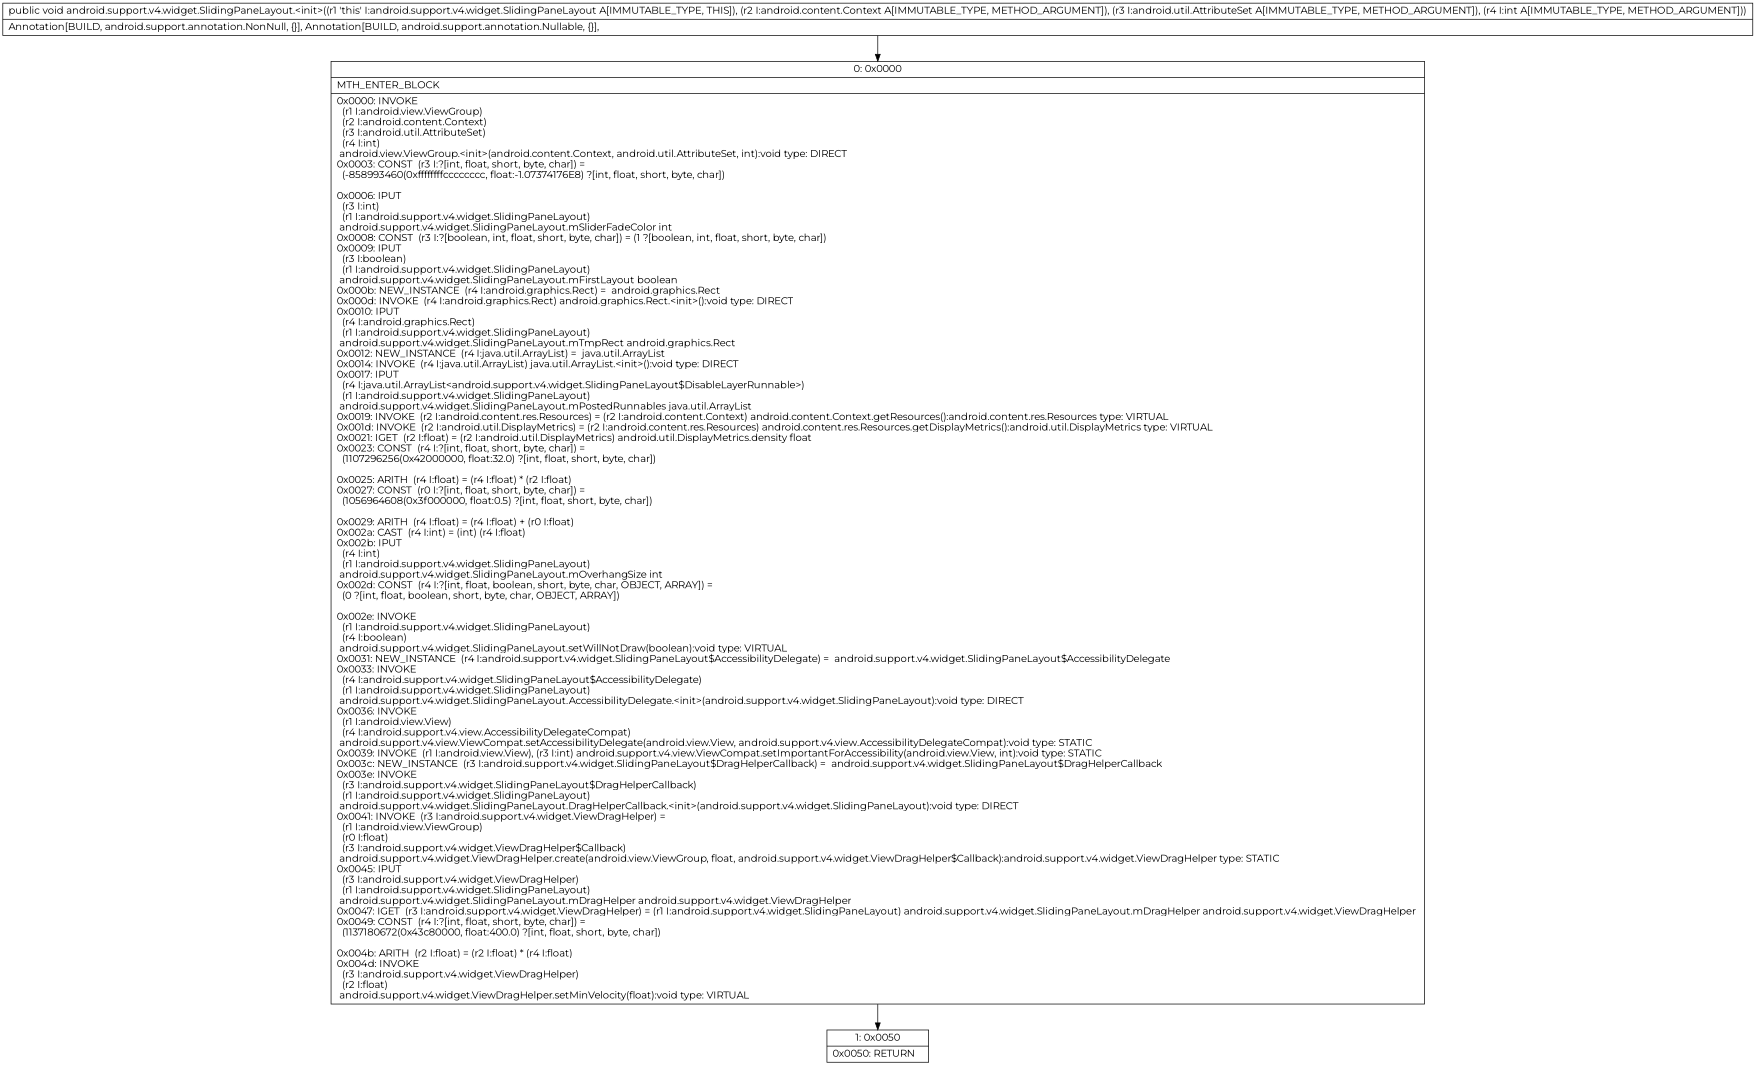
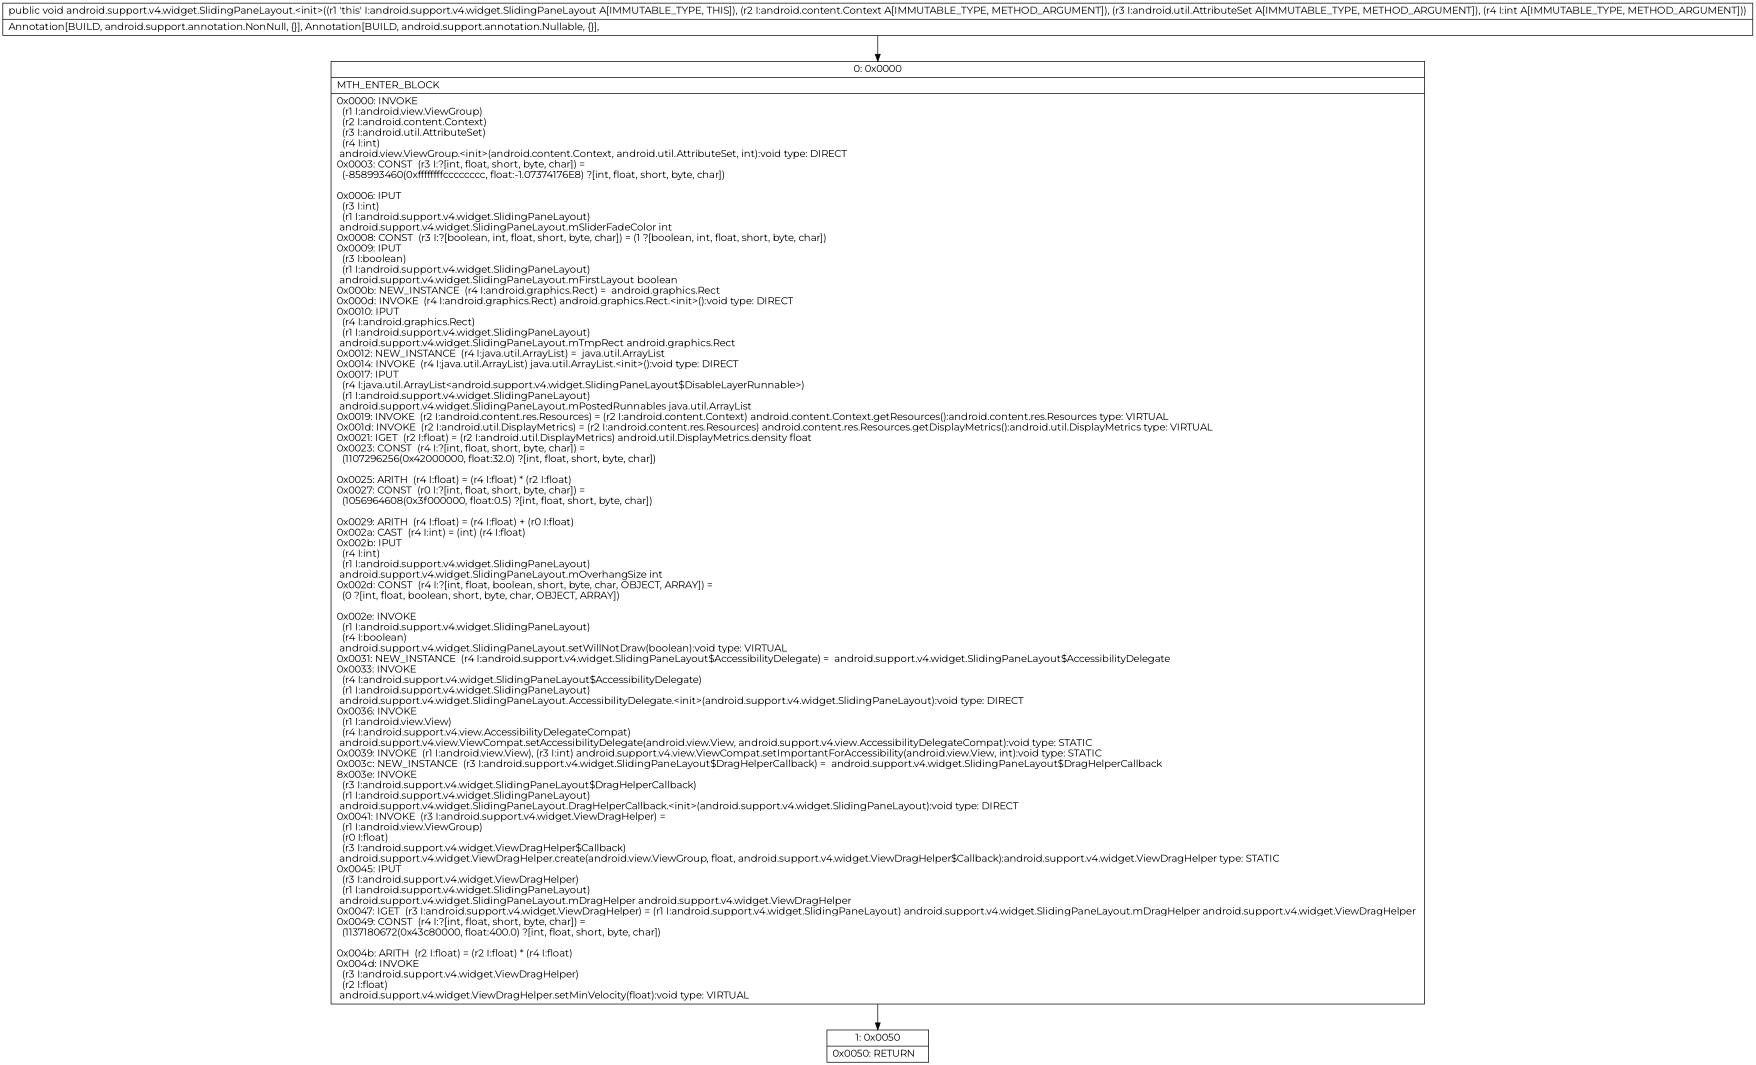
(379, 775) -> (379, 775)
